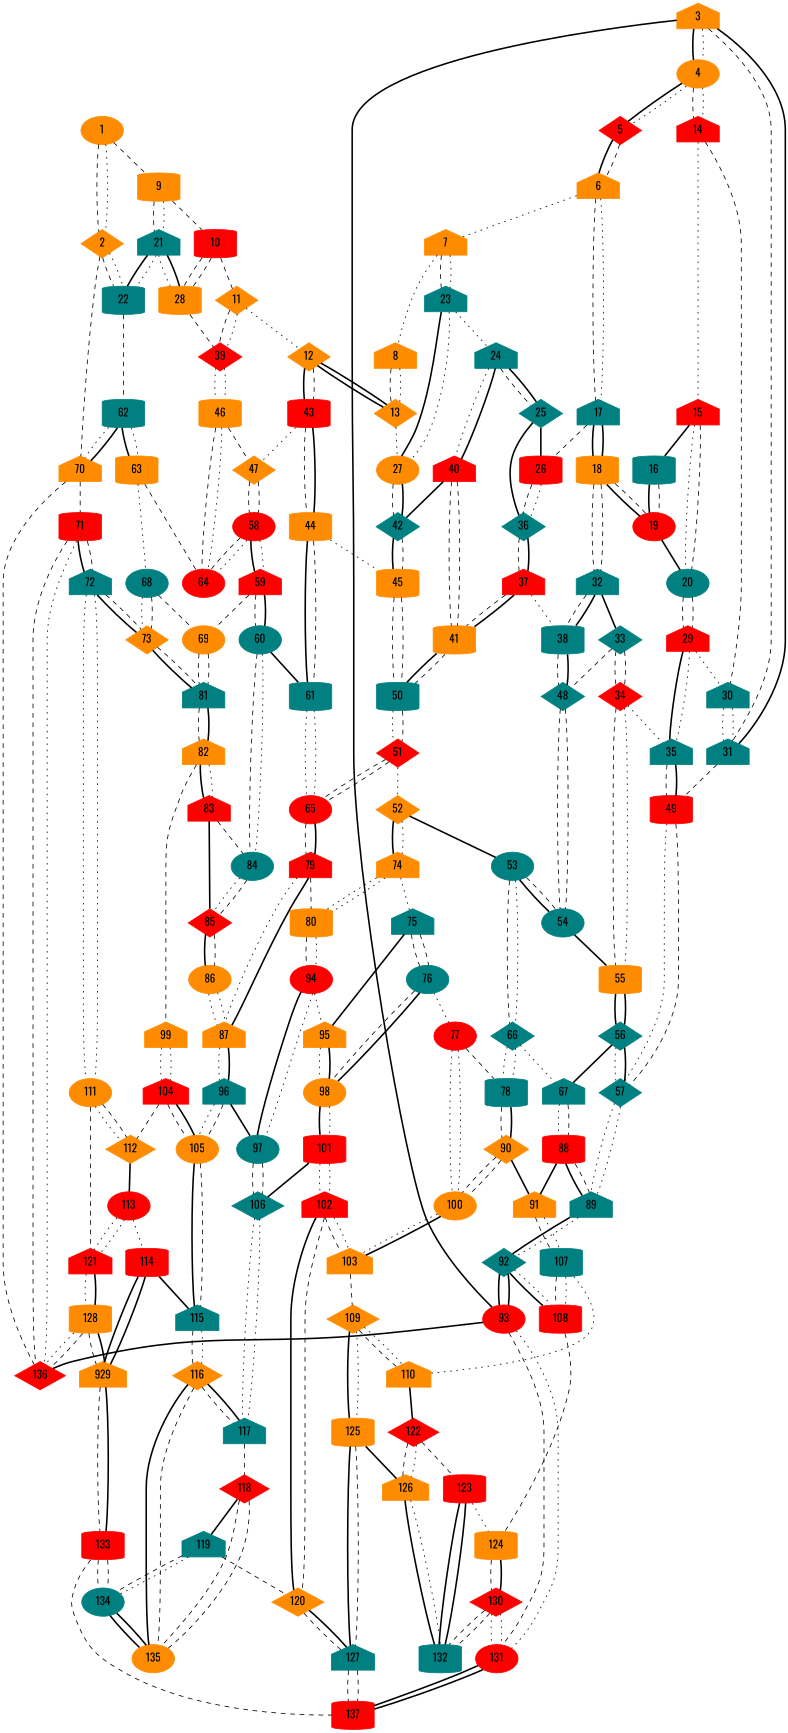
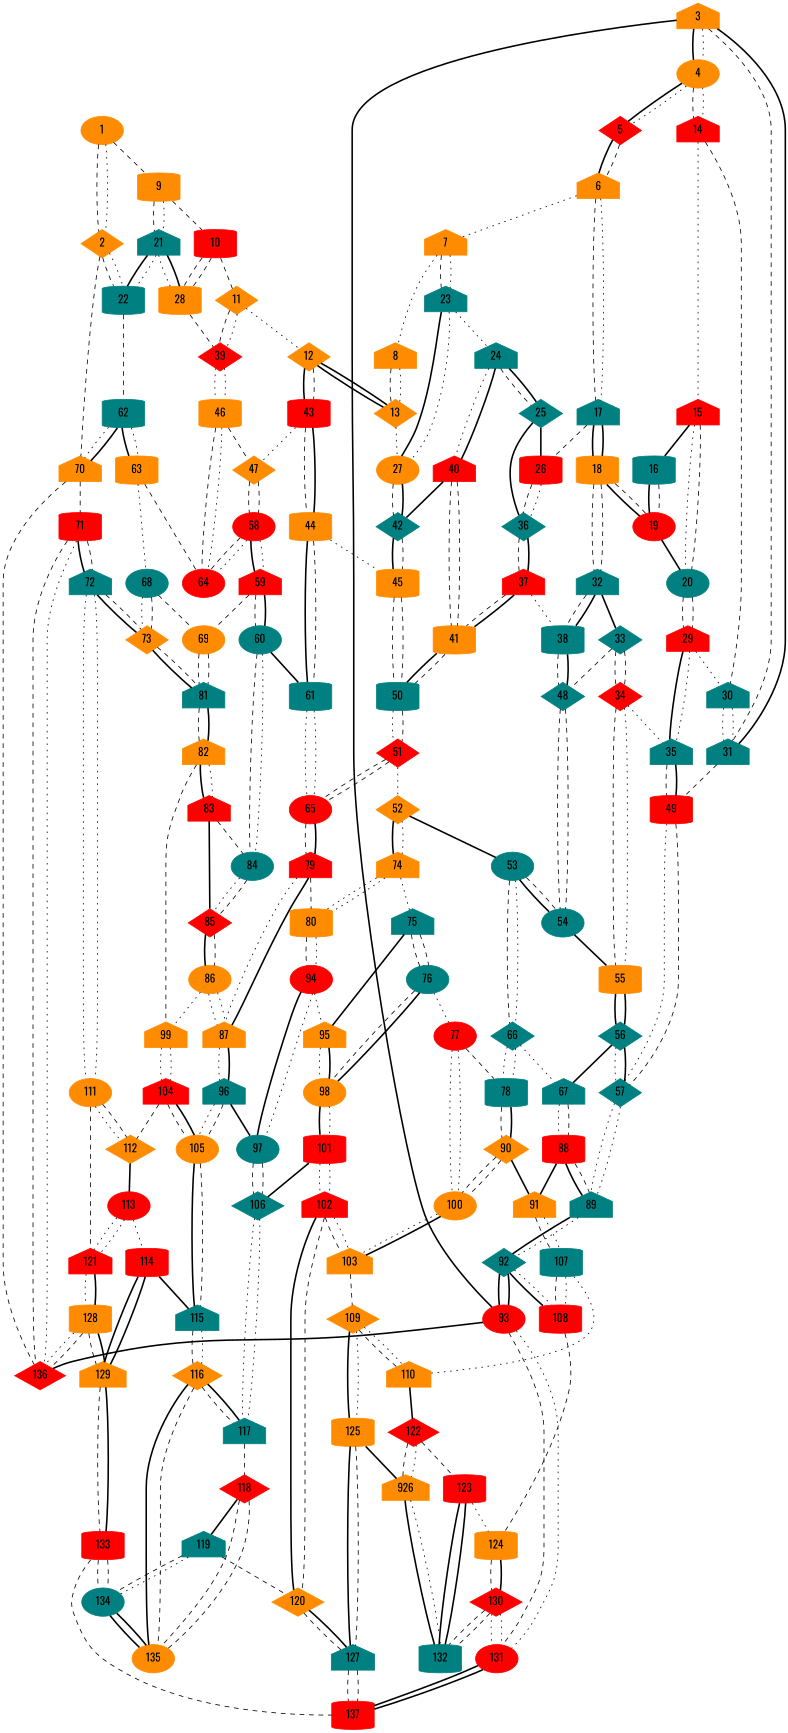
none -> (187, 1009)
(103, 1376) -> (103, 1376)
(406, 1489) -> (406, 1489)
